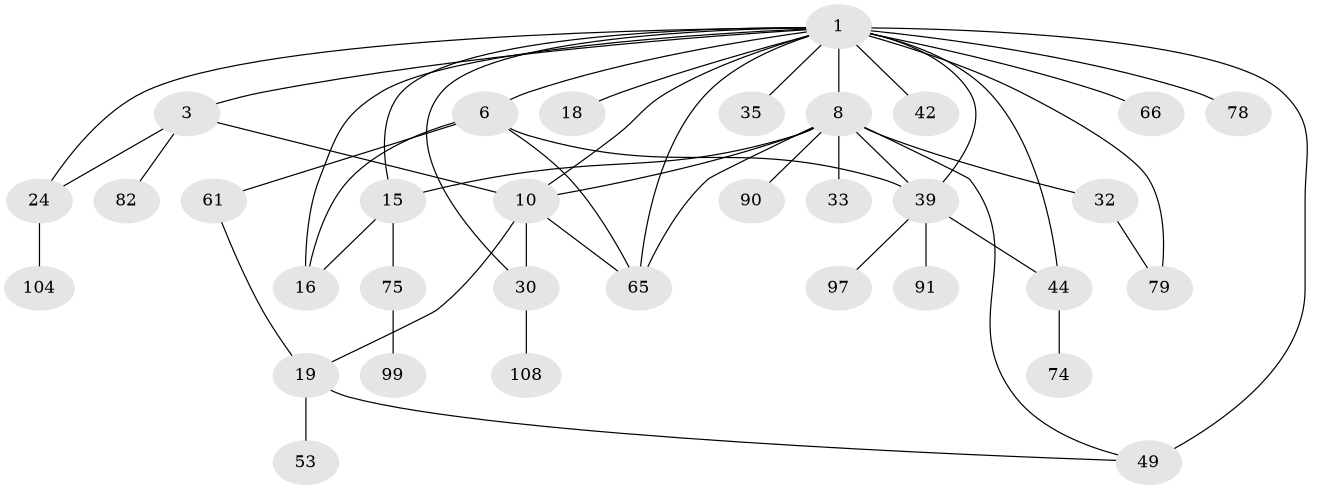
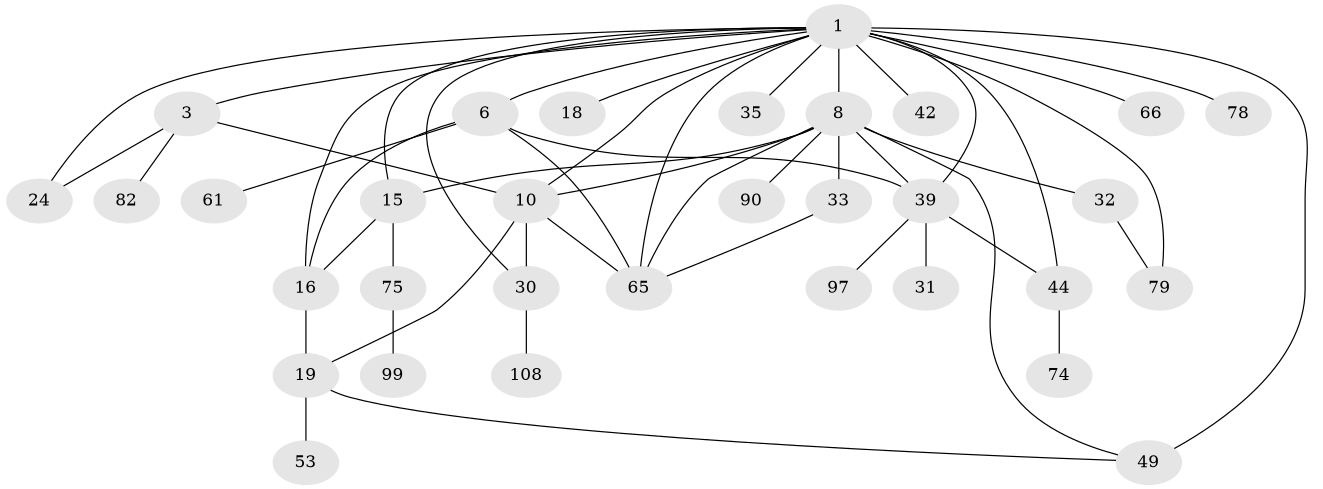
none -> (740, 246)
(39, 288) -> none
(926, 288) -> (926, 288)
(252, 291) -> (306, 332)
